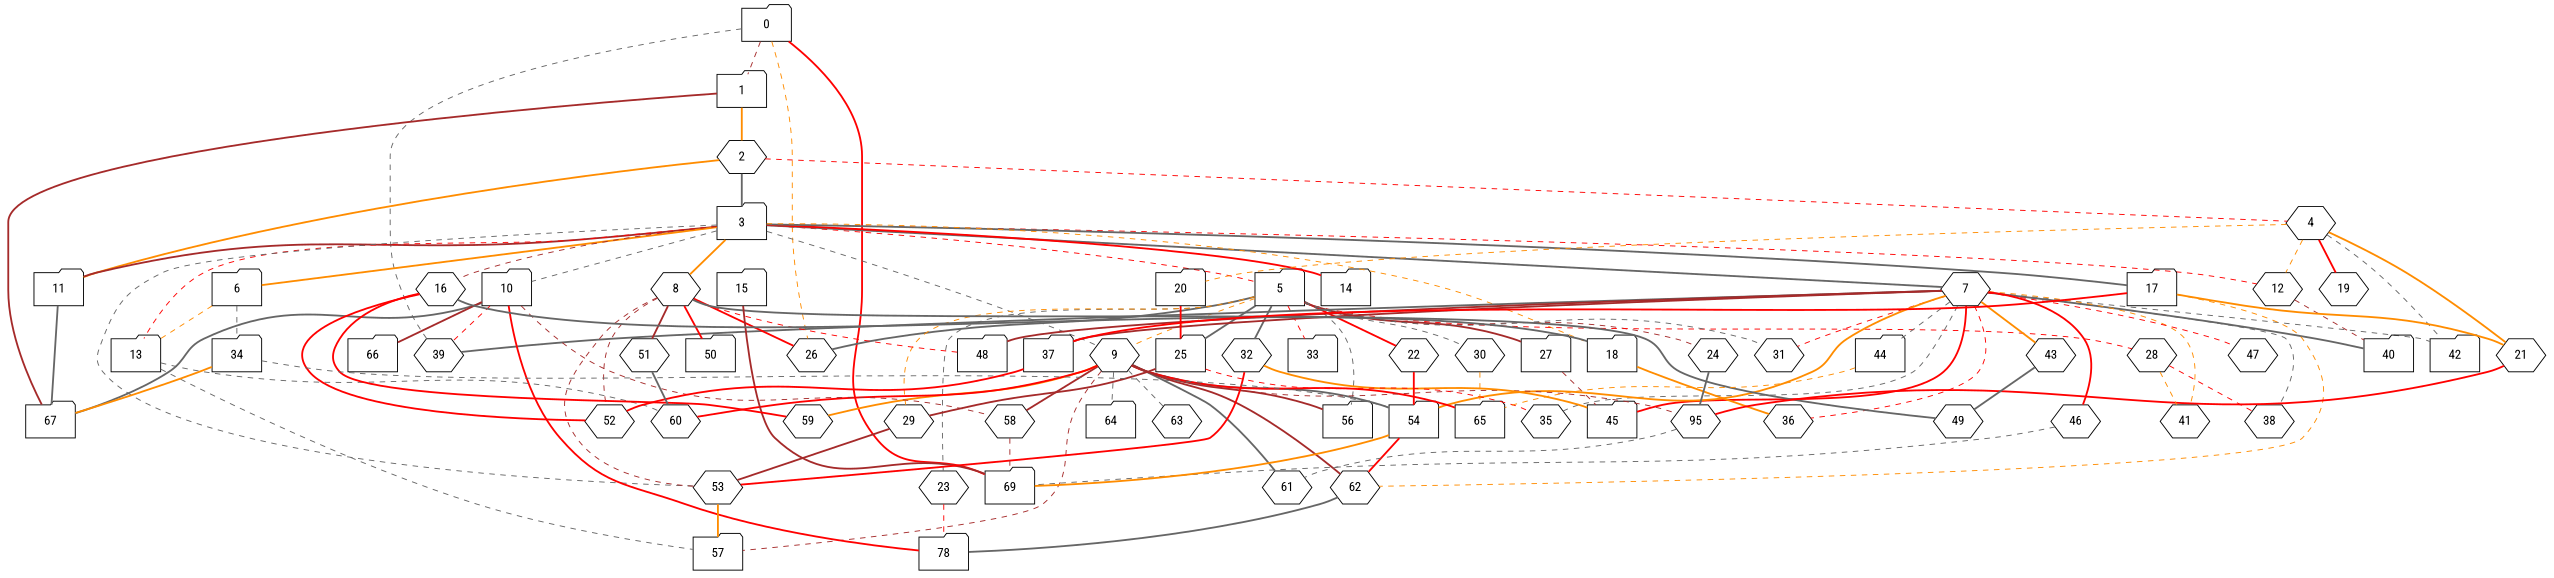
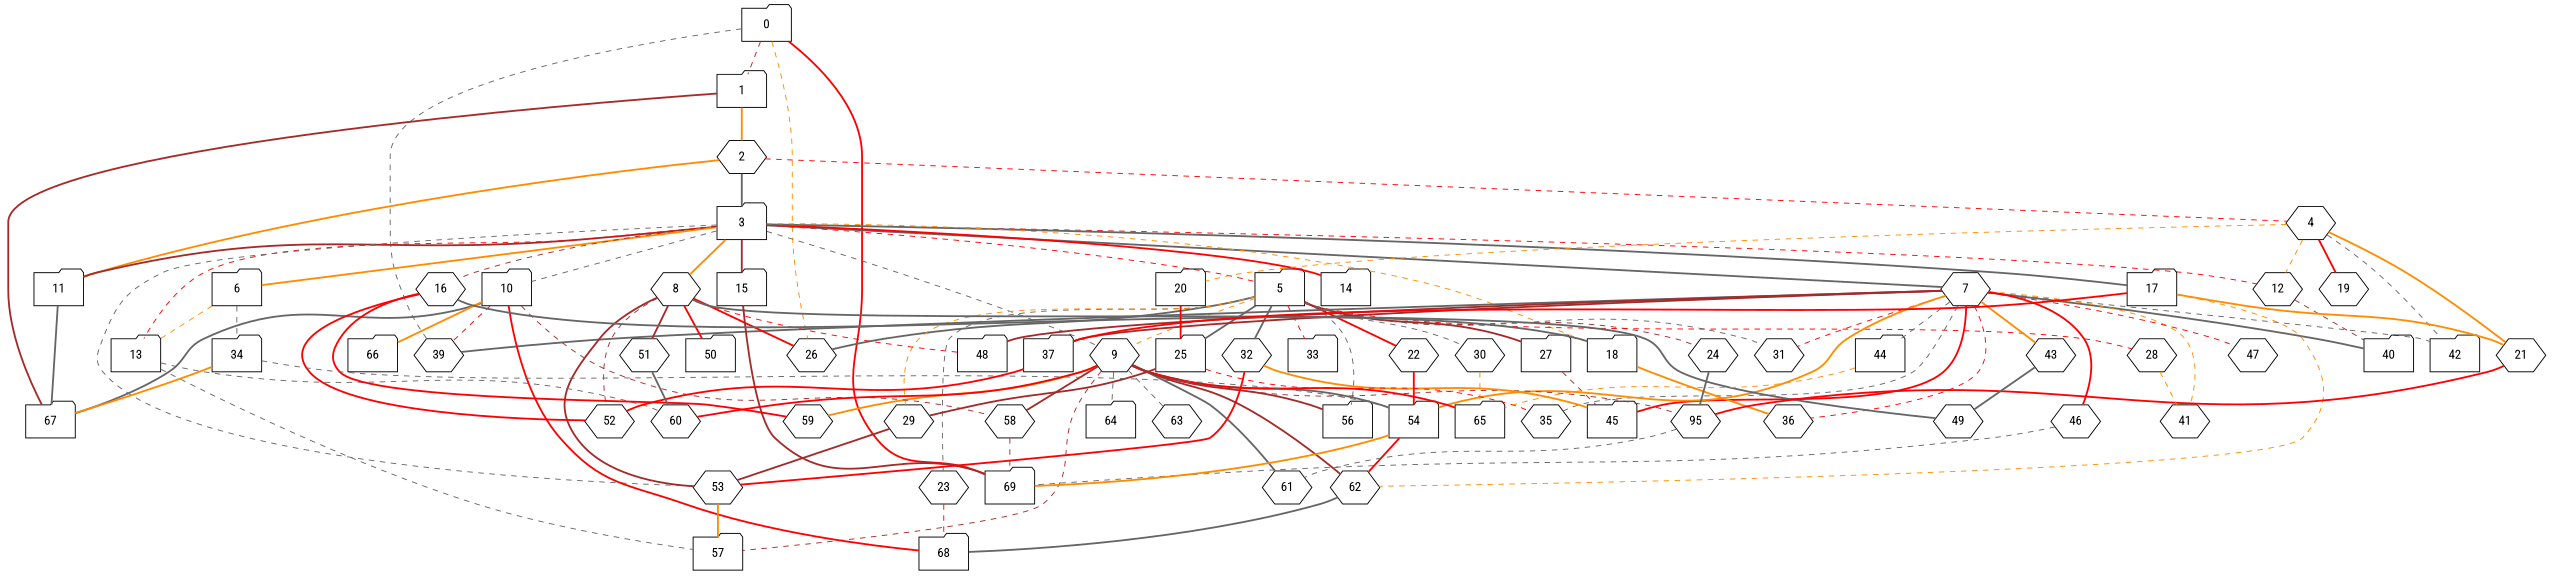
none -> (742, 256)
(440, 322) -> (440, 322)
(566, 414) -> (566, 414)
(2269, 421) -> none
(944, 554) -> (944, 554)
